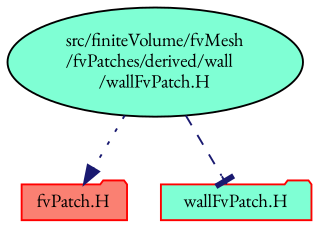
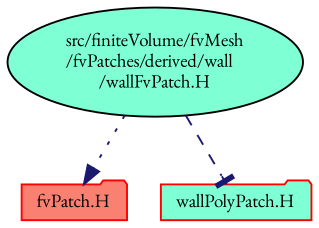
(236, 202) -> (236, 202)
